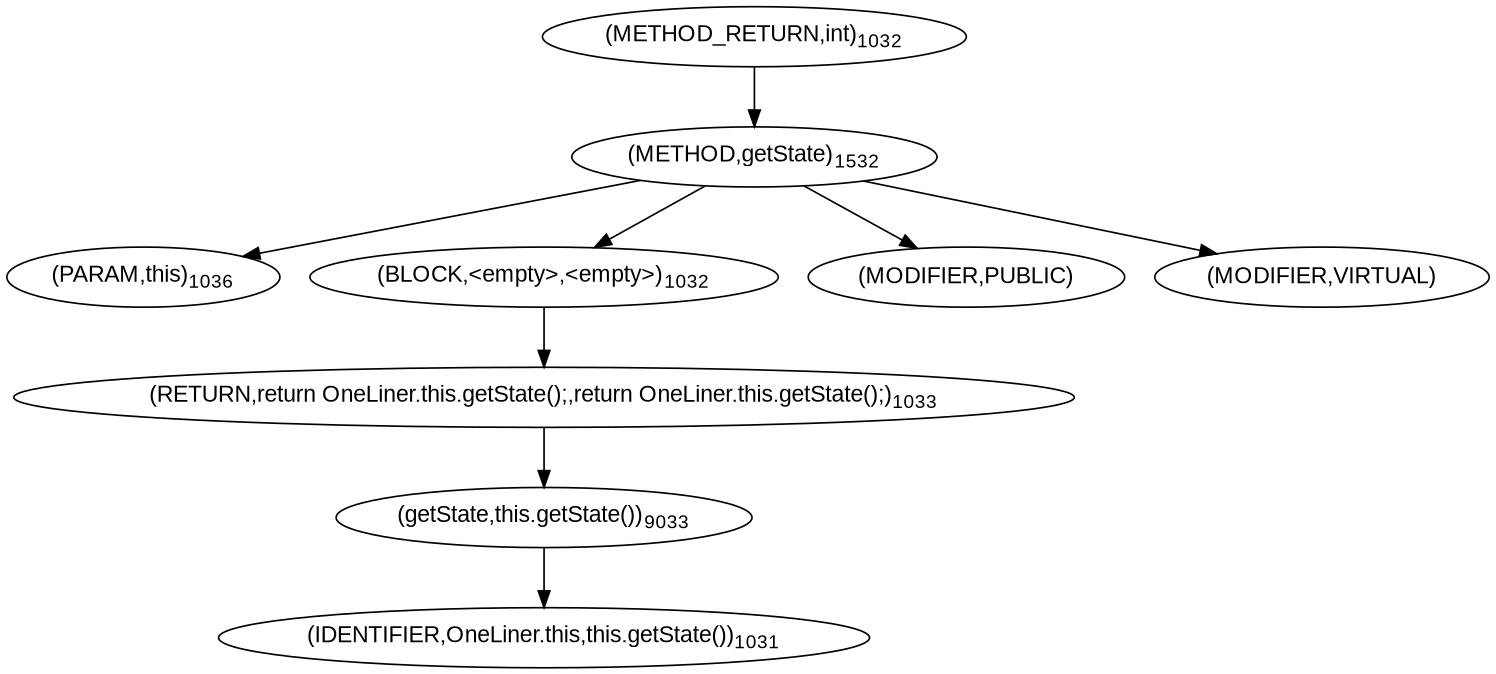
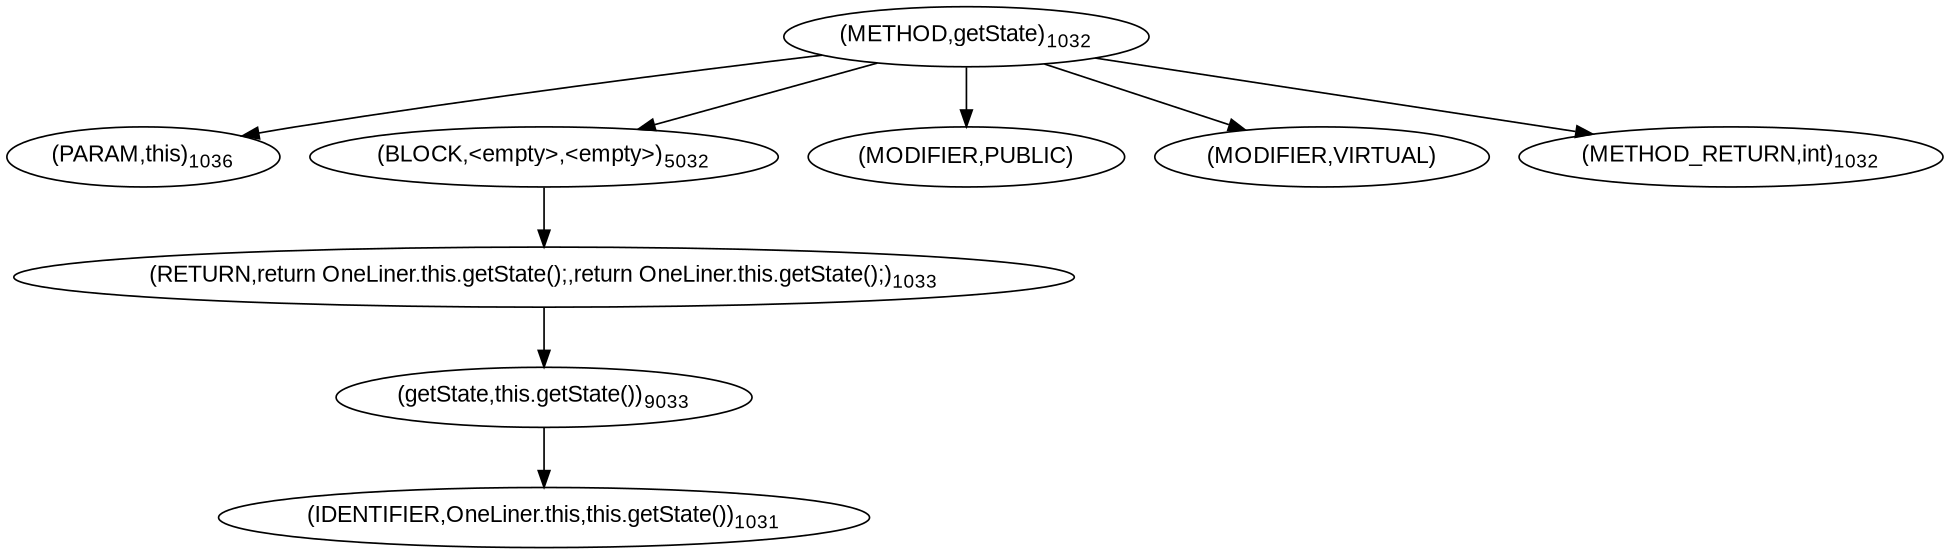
(754, 89) -> (1335, 95)
(858, 154) -> (1070, 34)
(688, 275) -> (688, 154)
